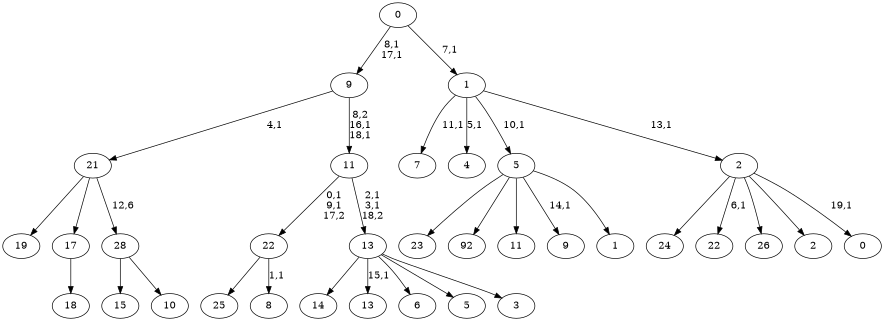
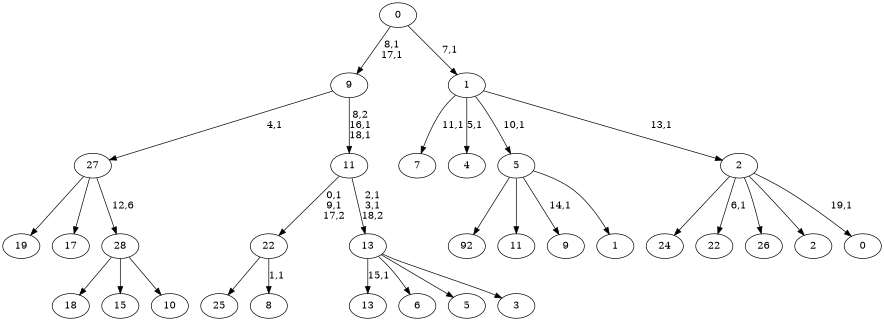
(93, 166) -> (93, 166)
(417, 246) -> none
(71, 273) -> (98, 273)
(318, 306) -> none
